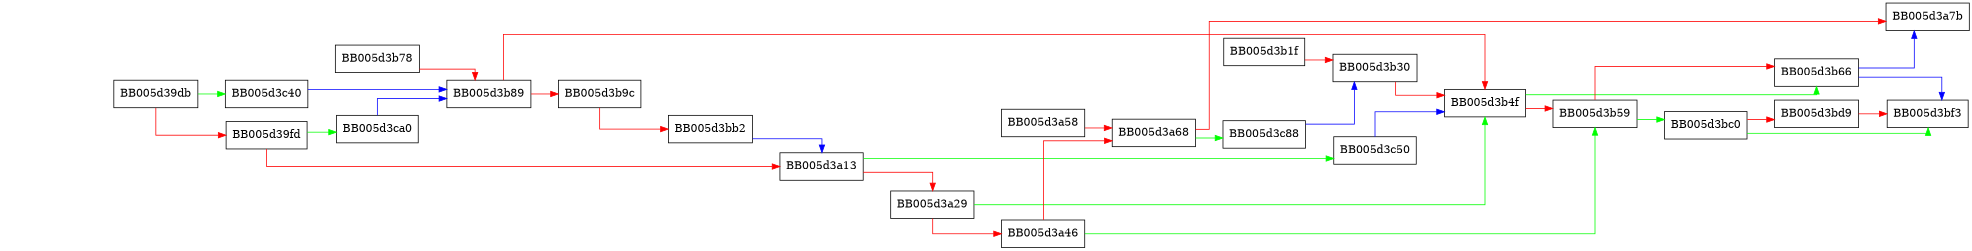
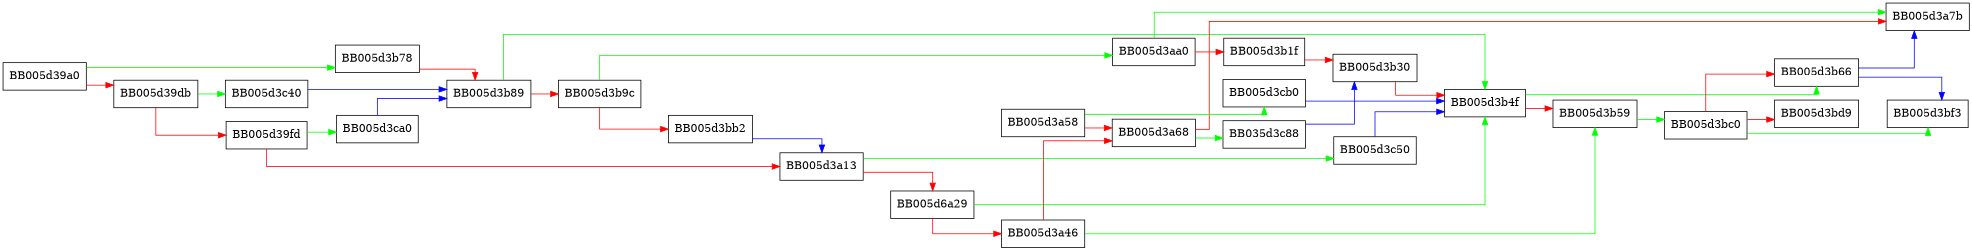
(995, 34) -> (995, 34)
none -> (1154, 52)
(1664, 66) -> (1718, 74)
none -> (45, 76)
none -> (1264, 93)
(1869, 114) -> none
(1264, 134) -> (1264, 134)
(932, 205) -> (932, 205)
